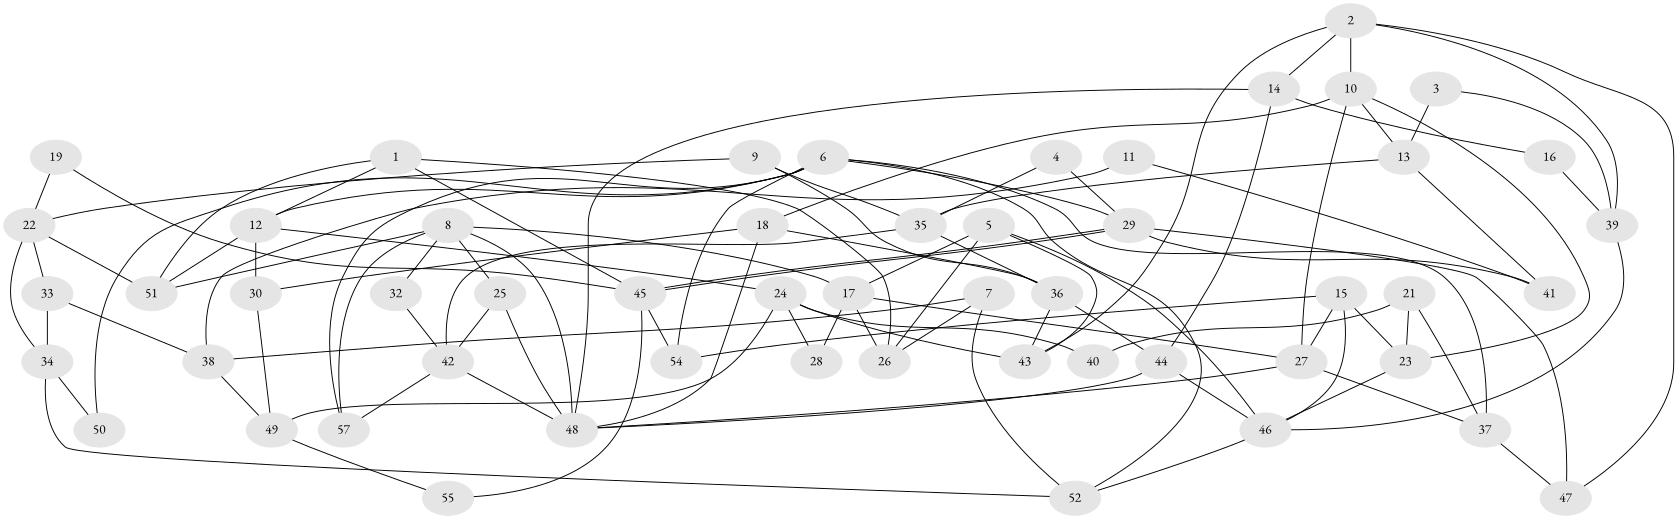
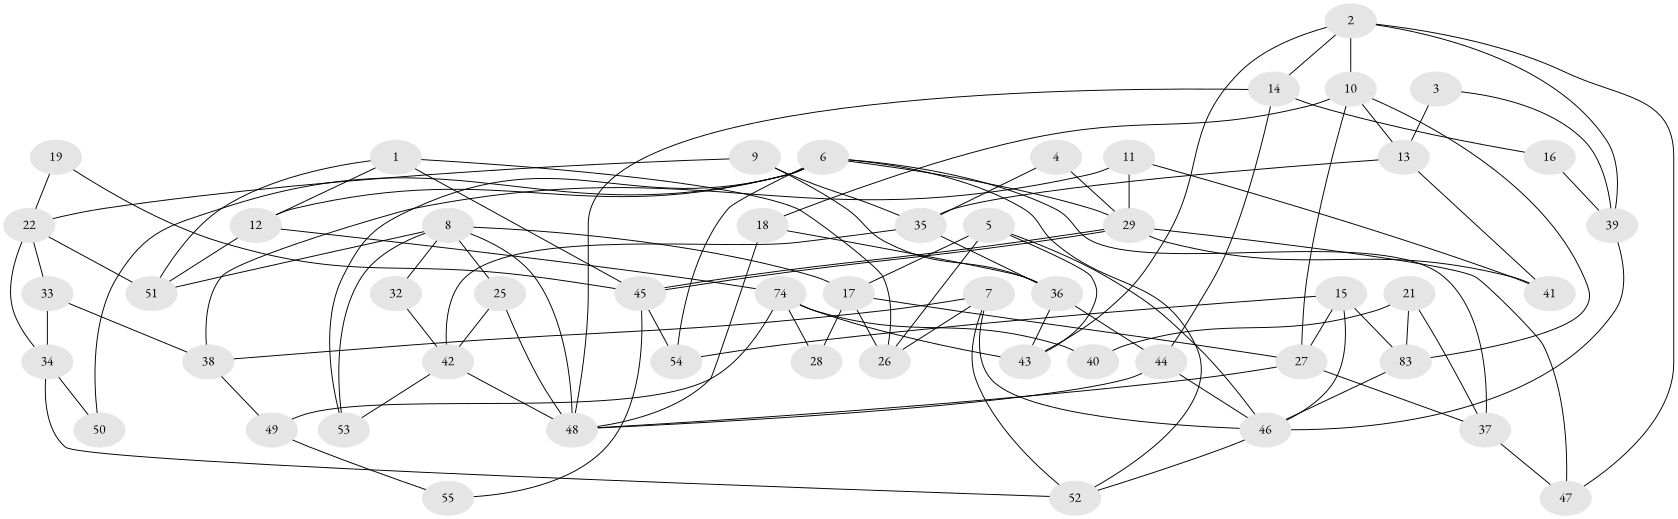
none -> (1129, 191)
(256, 294) -> none
(781, 294) -> (781, 294)
(1406, 362) -> (1406, 362)
none -> (1076, 412)
(344, 430) -> (344, 430)
